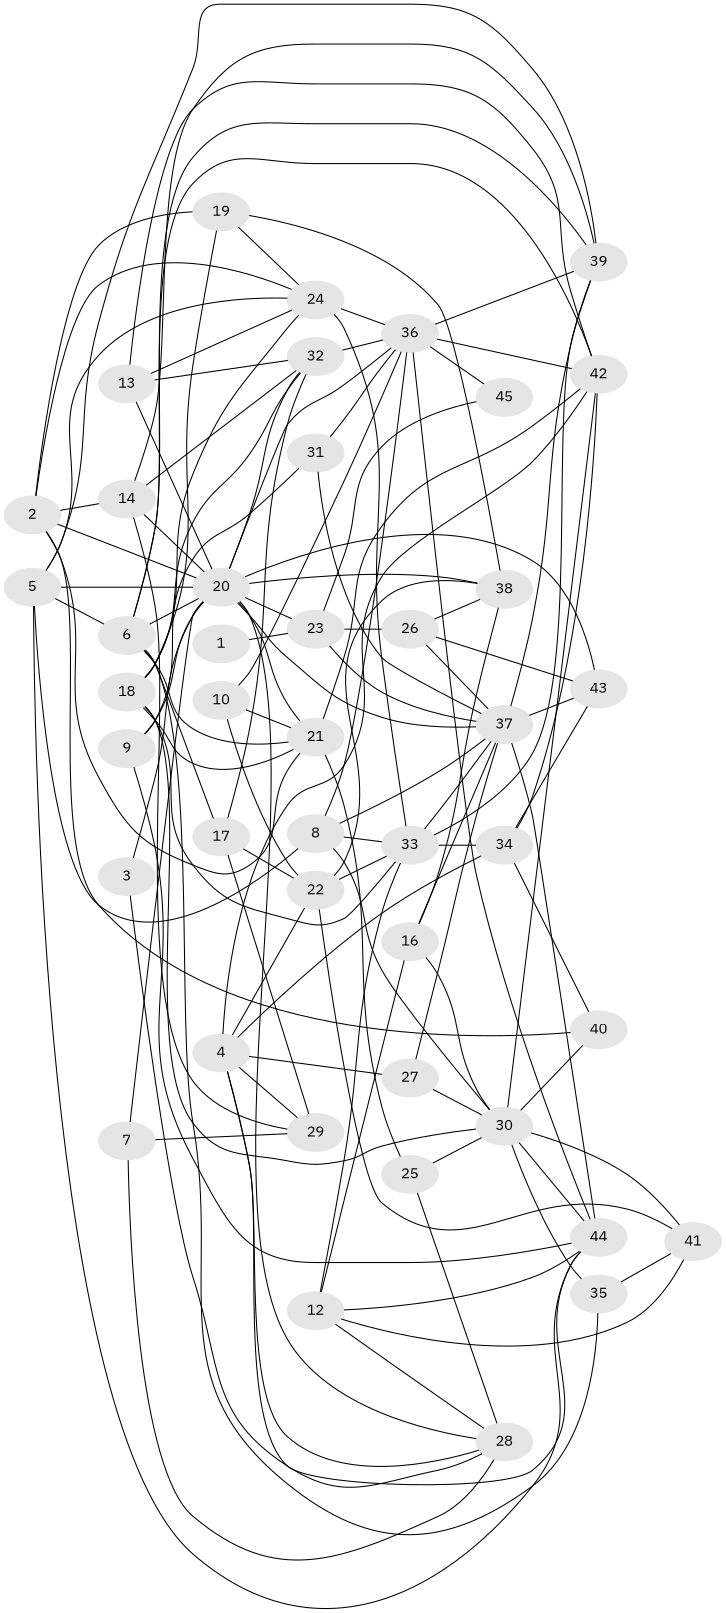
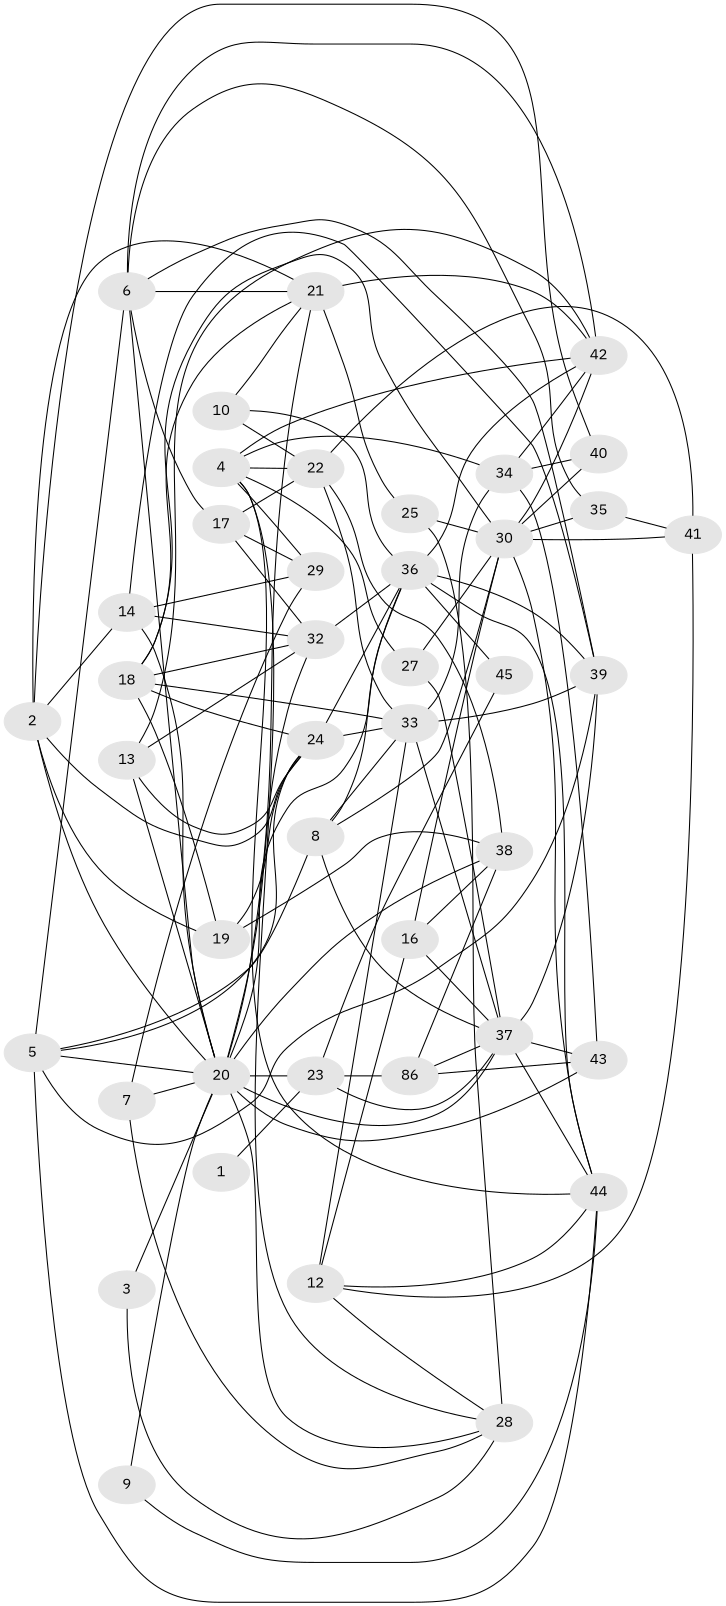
(316, 453) -> none
(410, 629) -> (410, 1076)
